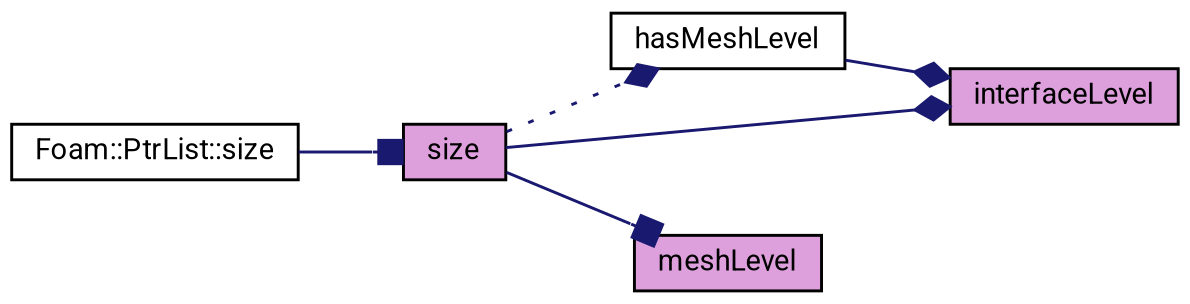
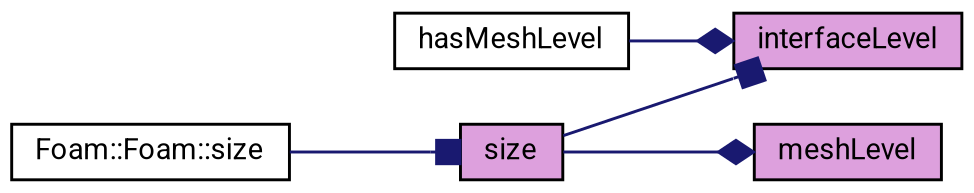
(566, 107) -> none
(710, 129) -> (648, 107)
(155, 152) -> (151, 152)
(568, 198) -> (641, 152)
